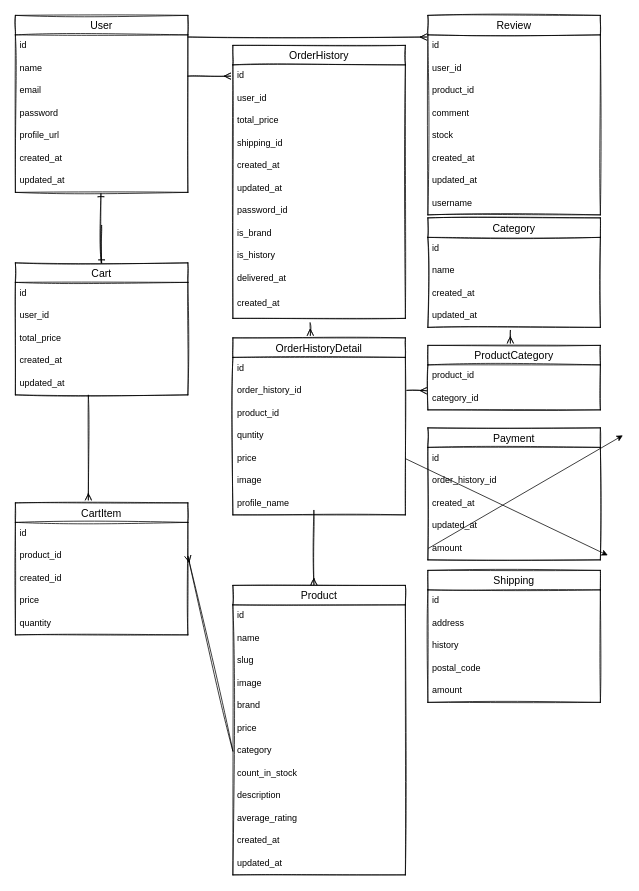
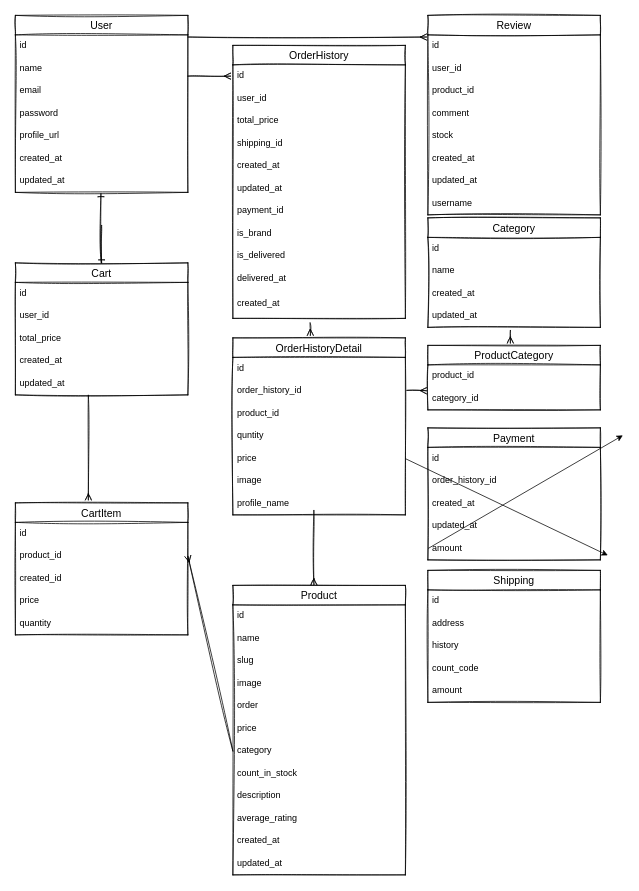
(264, 210) -> (261, 210)
(260, 255) -> (264, 255)
(459, 668) -> (457, 668)
(250, 705) -> (250, 705)
